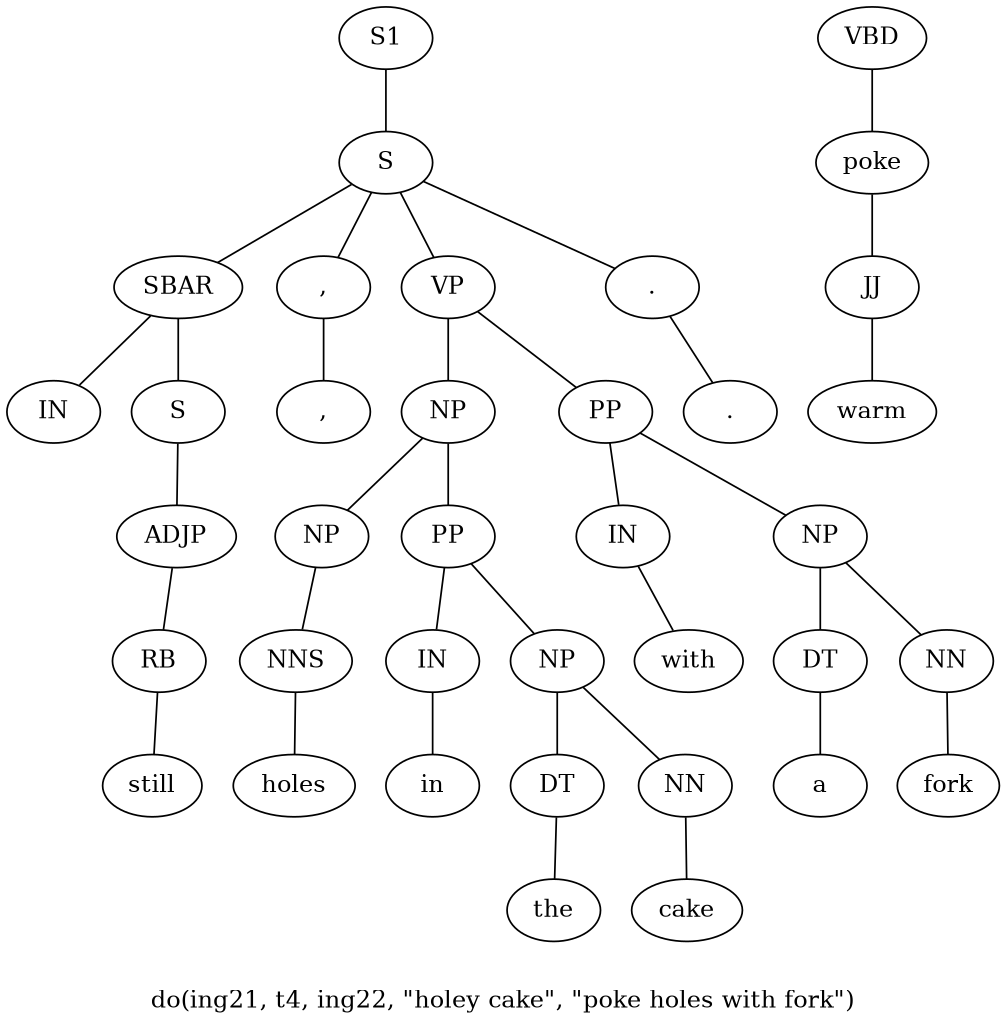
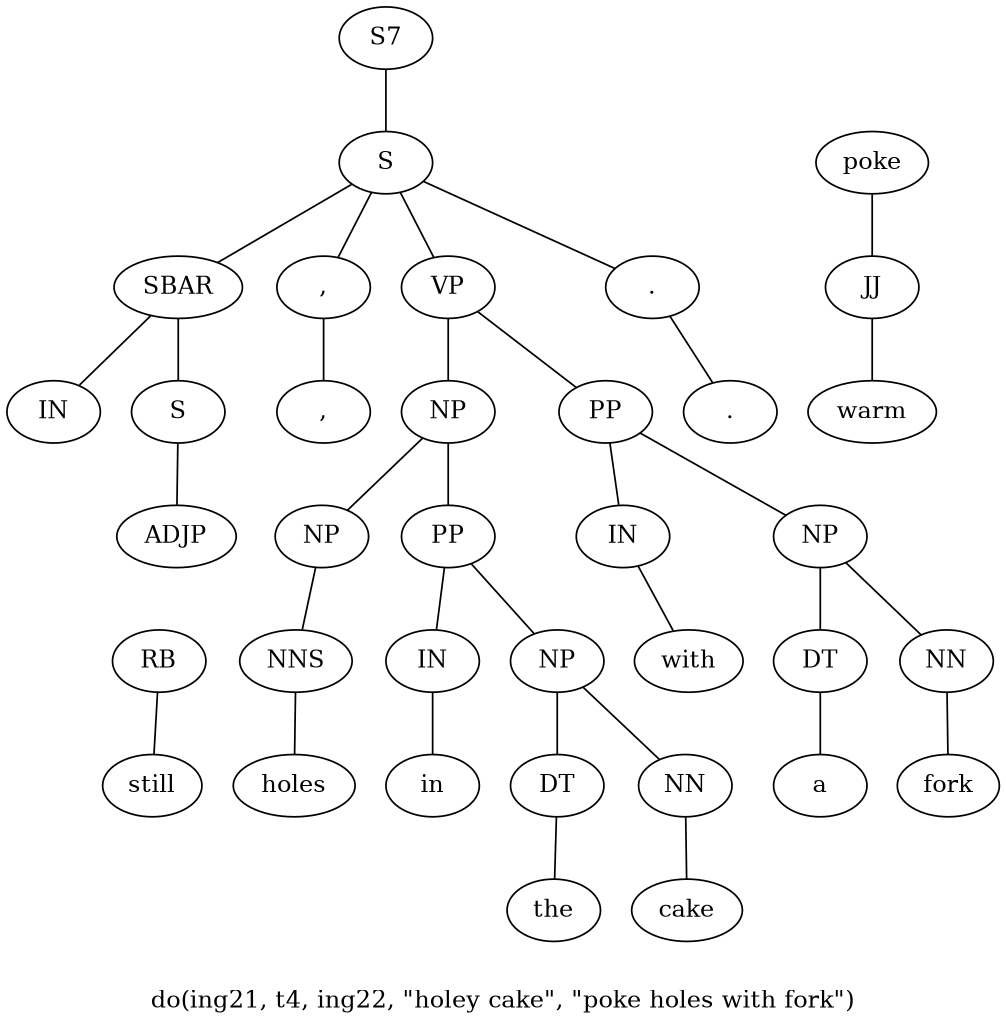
(386, 38) -> (386, 38)
(872, 38) -> none
(168, 599) -> none
